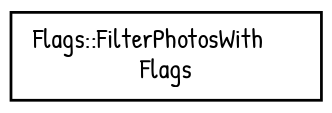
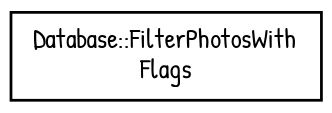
(166, 56) -> (166, 56)
